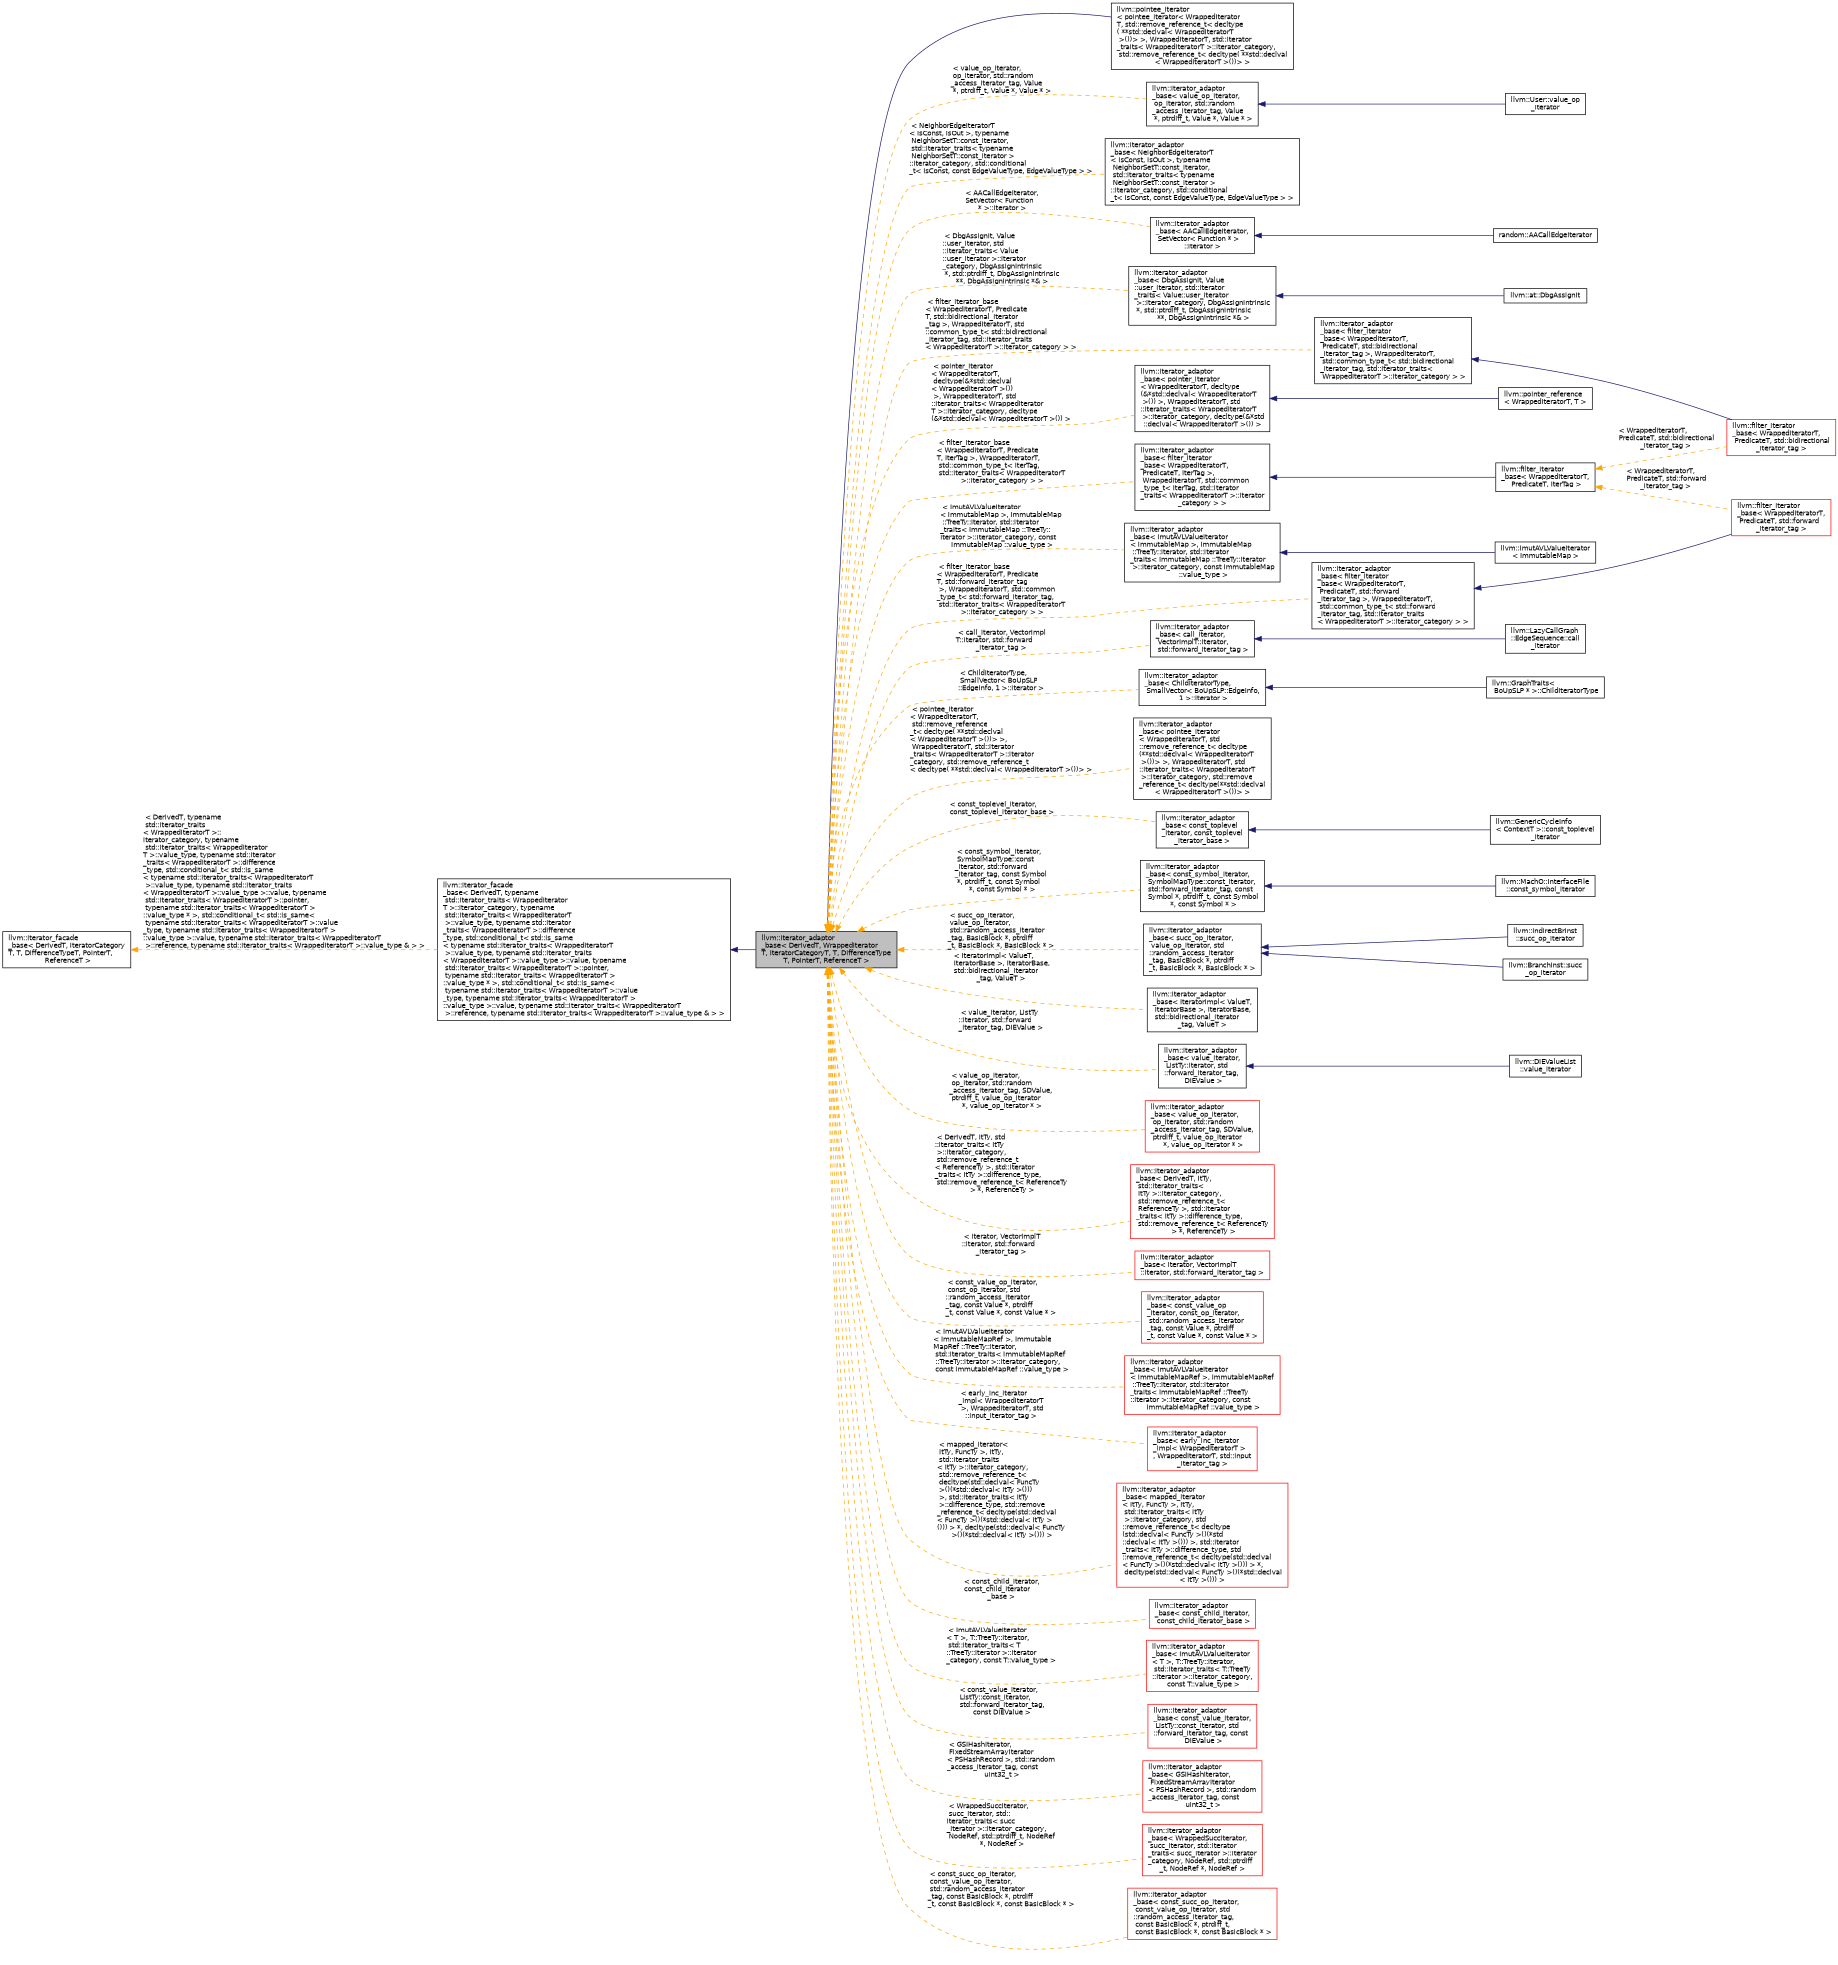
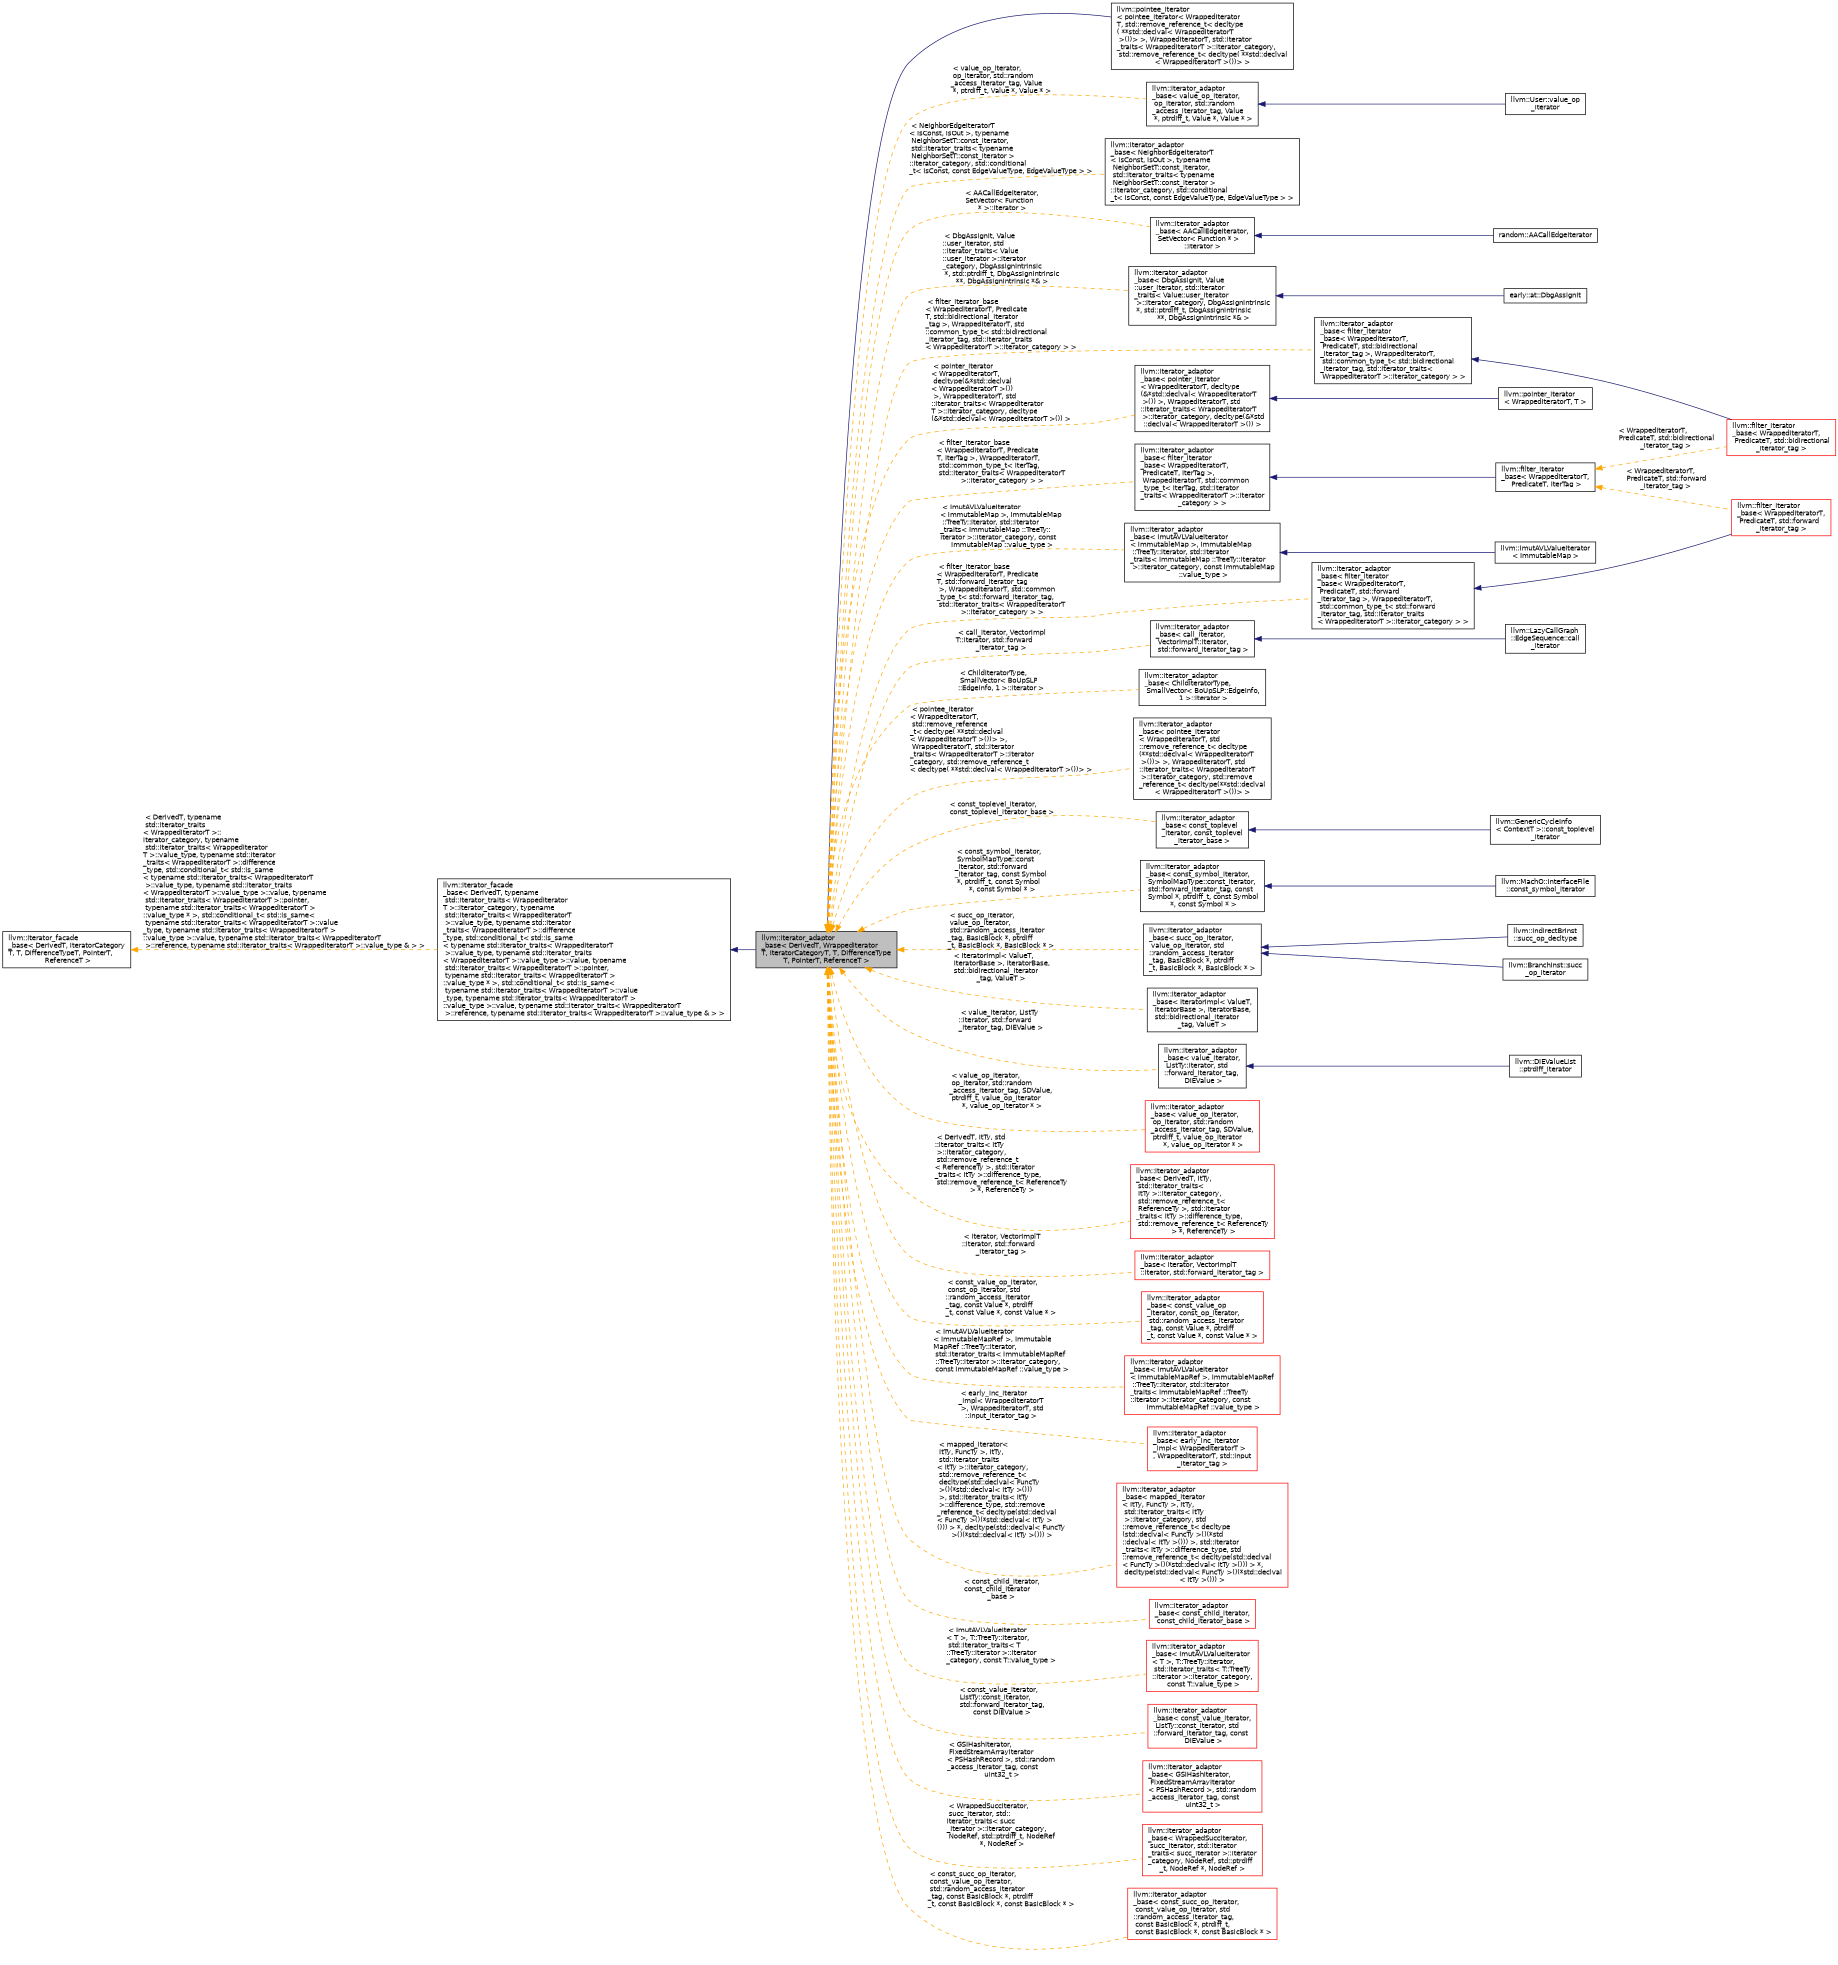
(1545, 296) -> (1545, 296)
(1545, 399) -> (1545, 399)
(1545, 687) -> none
(1545, 935) -> (1545, 935)
(1545, 1066) -> (1545, 1066)
